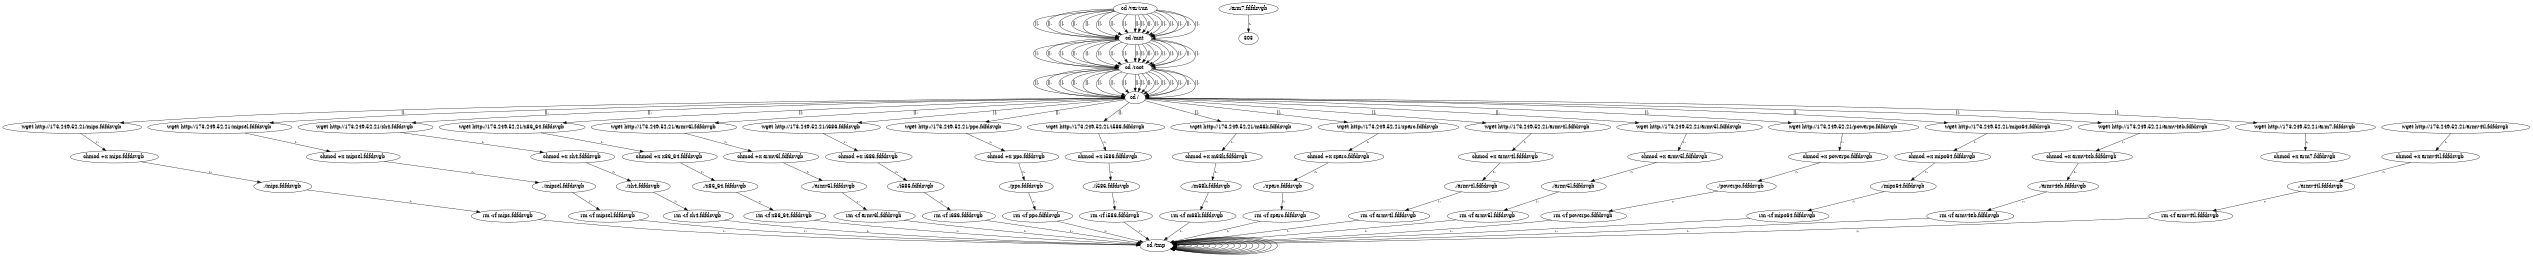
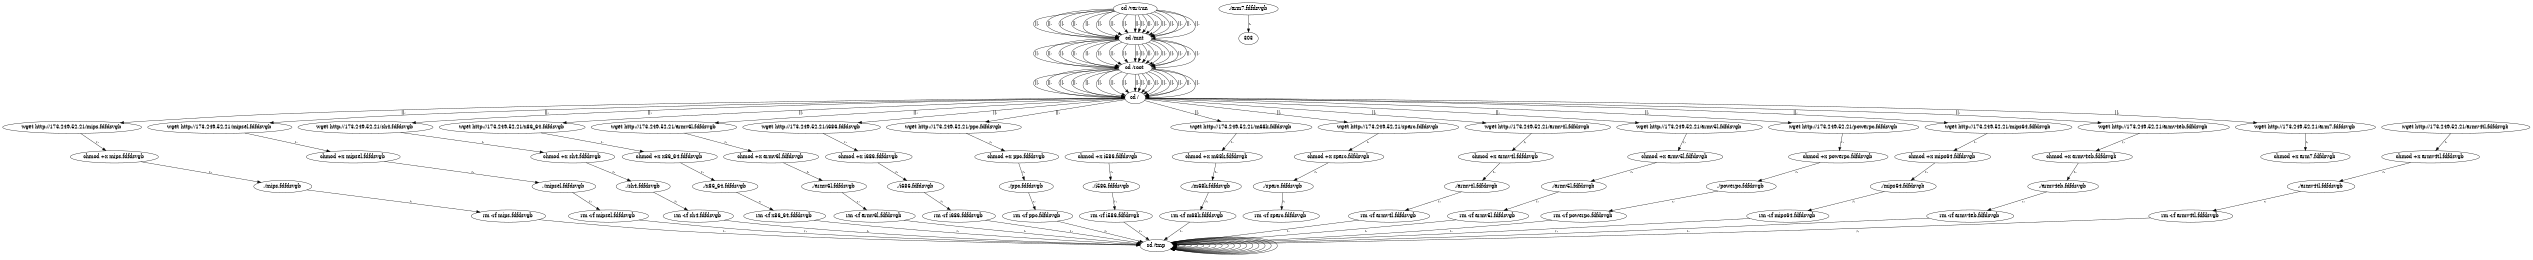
(1096, 127) -> none
(1217, 231) -> none
